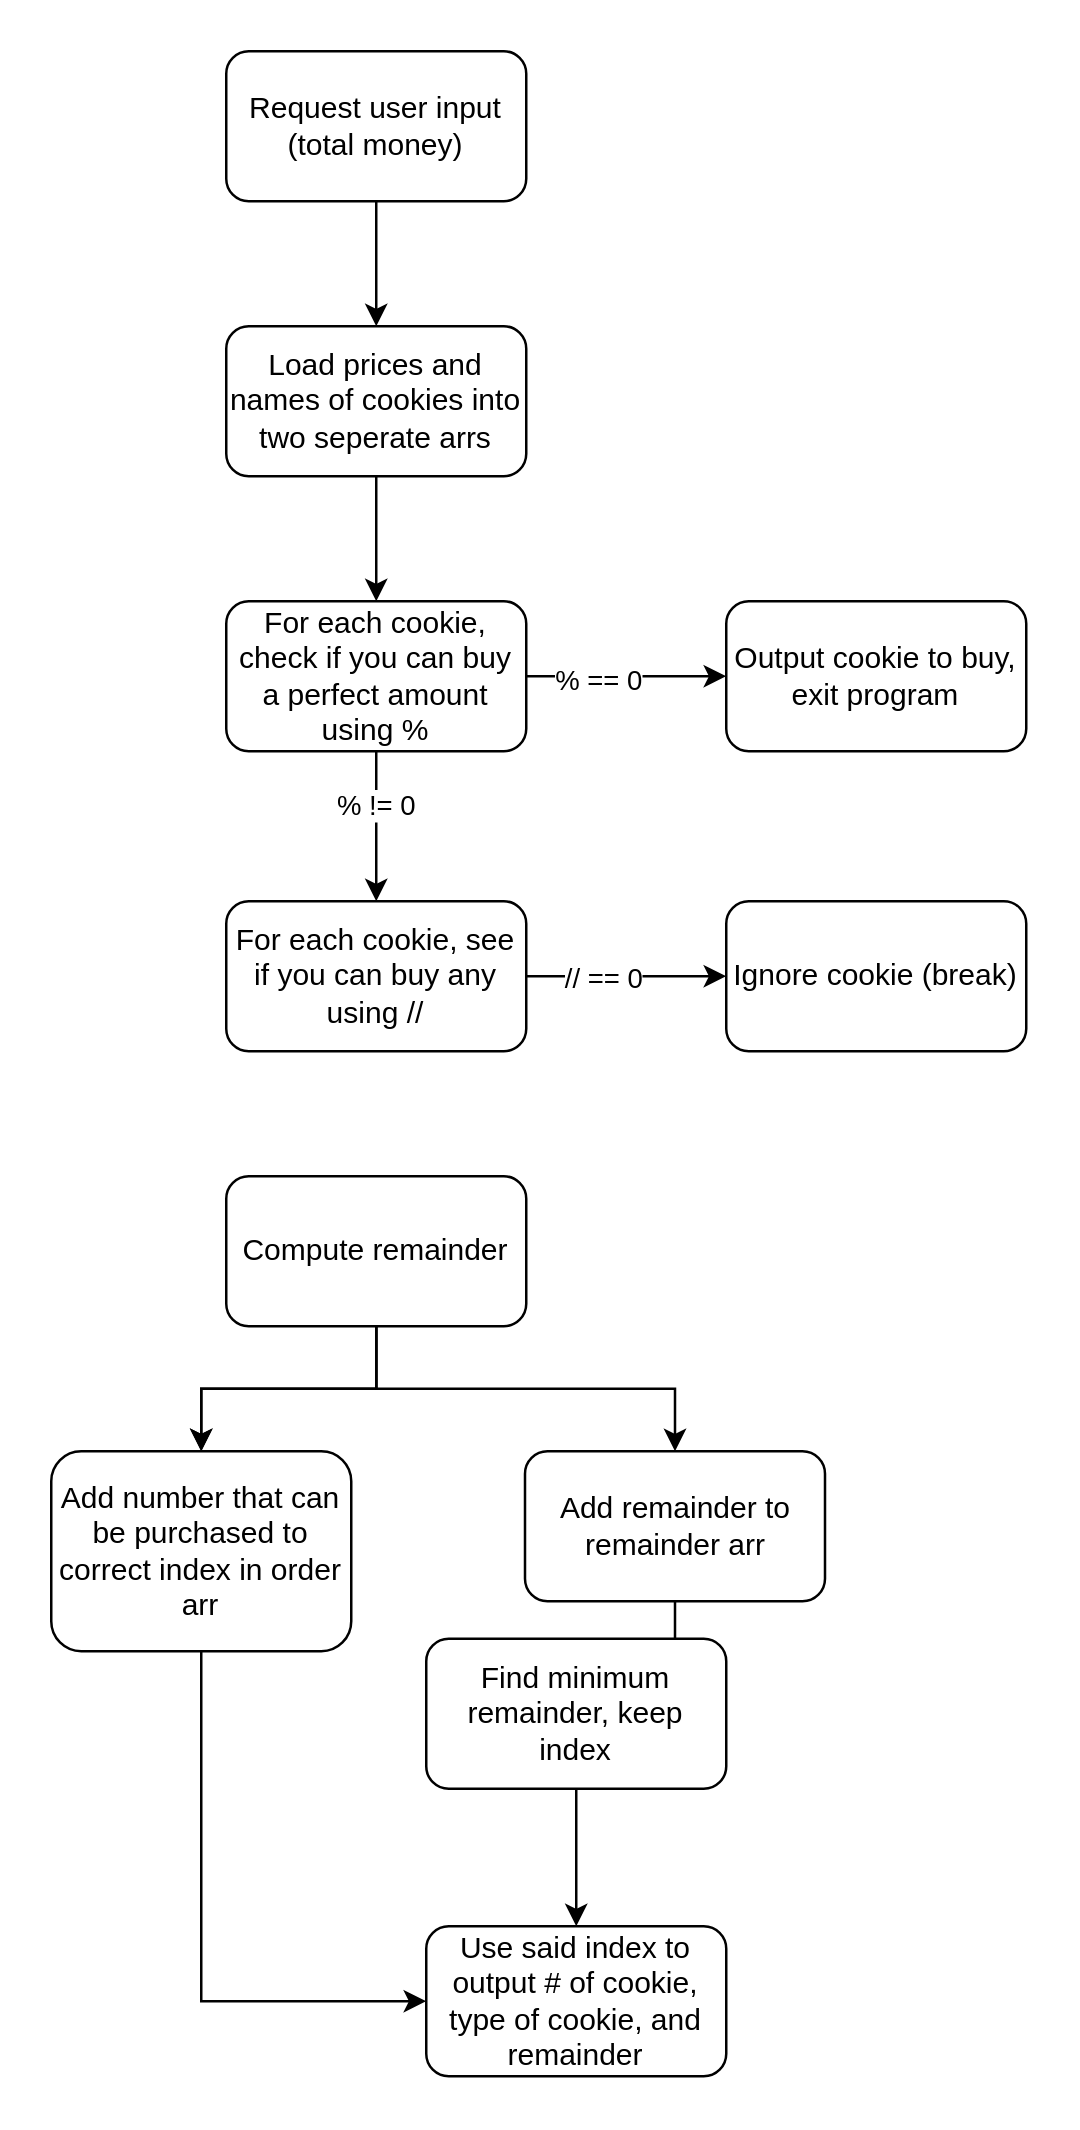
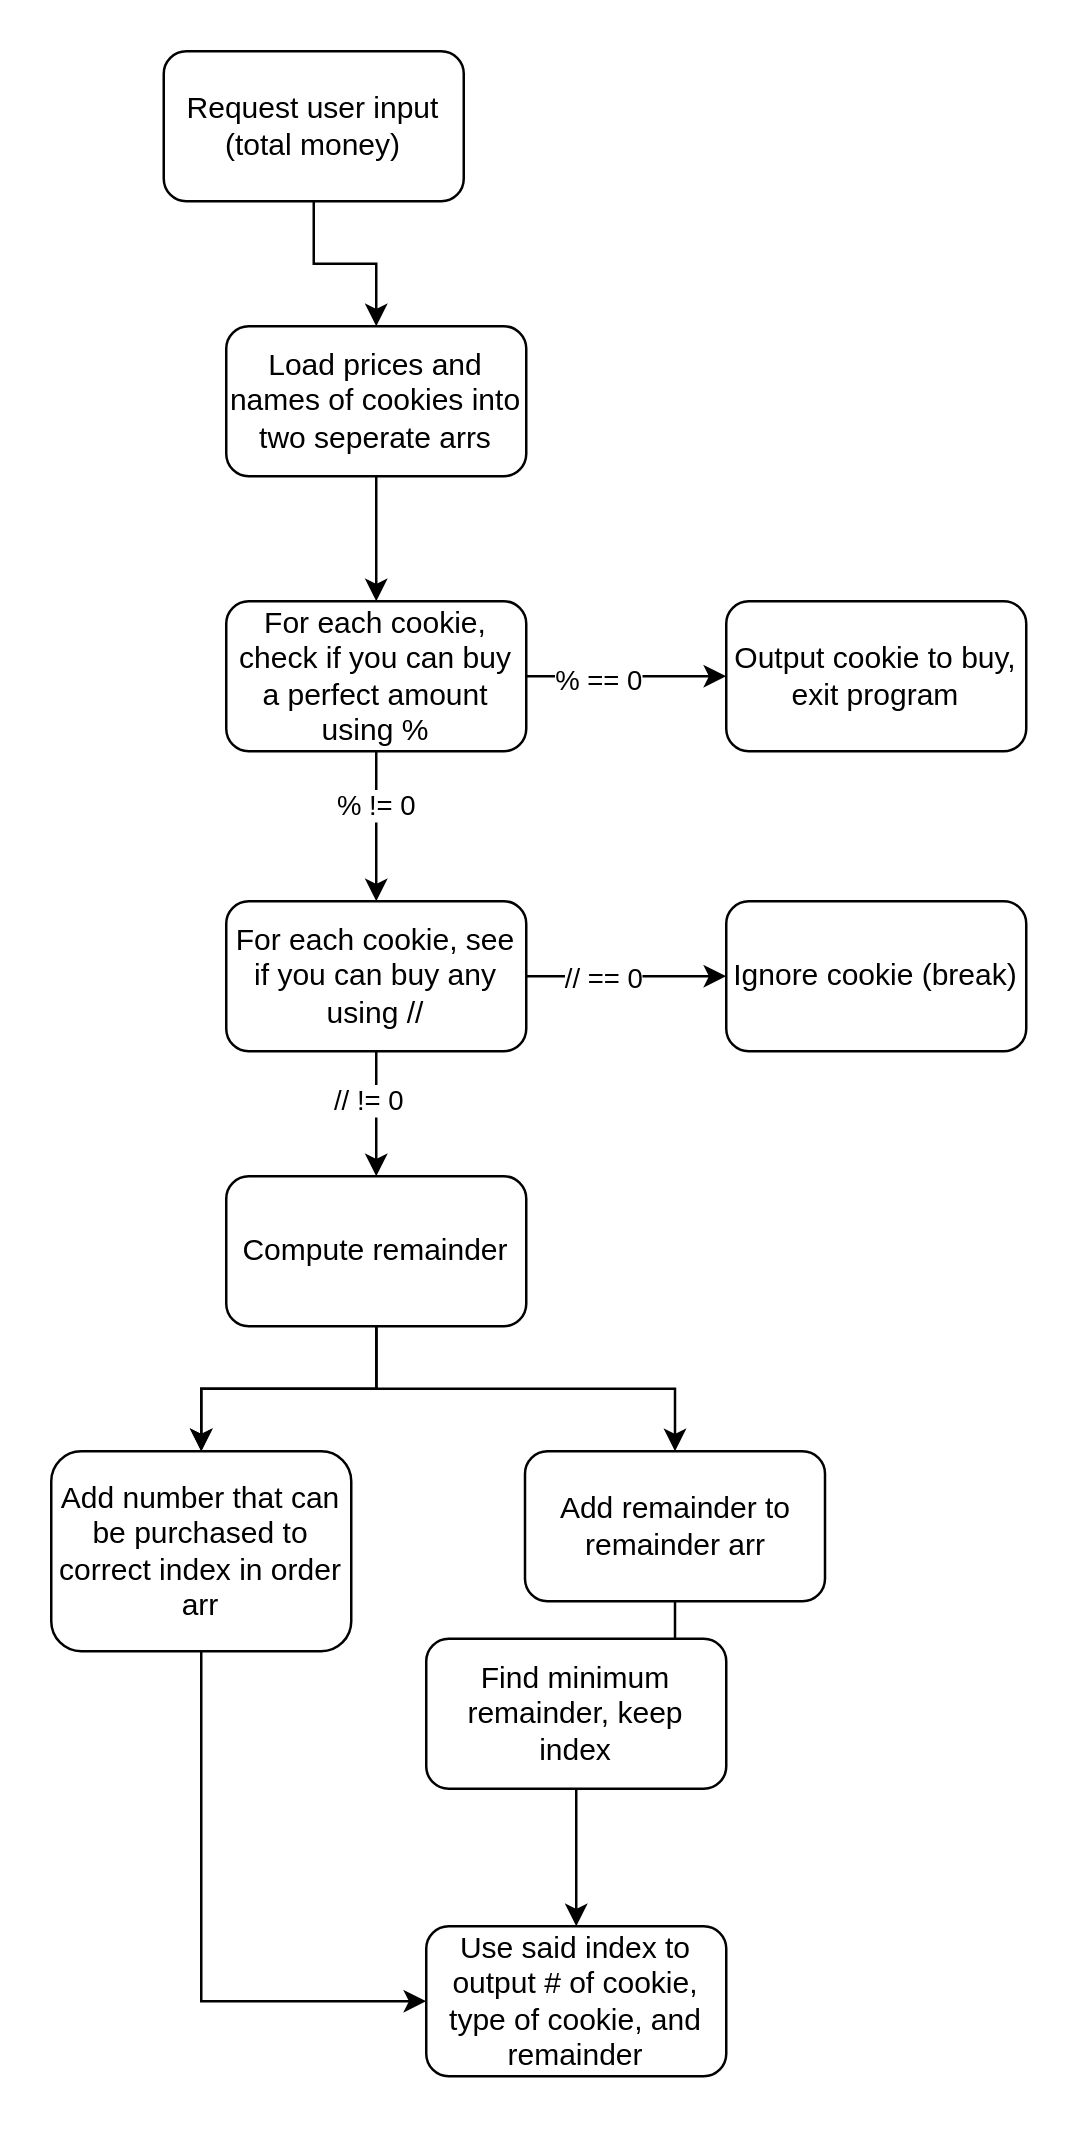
(376, 126) -> (314, 126)
none -> (376, 1138)
